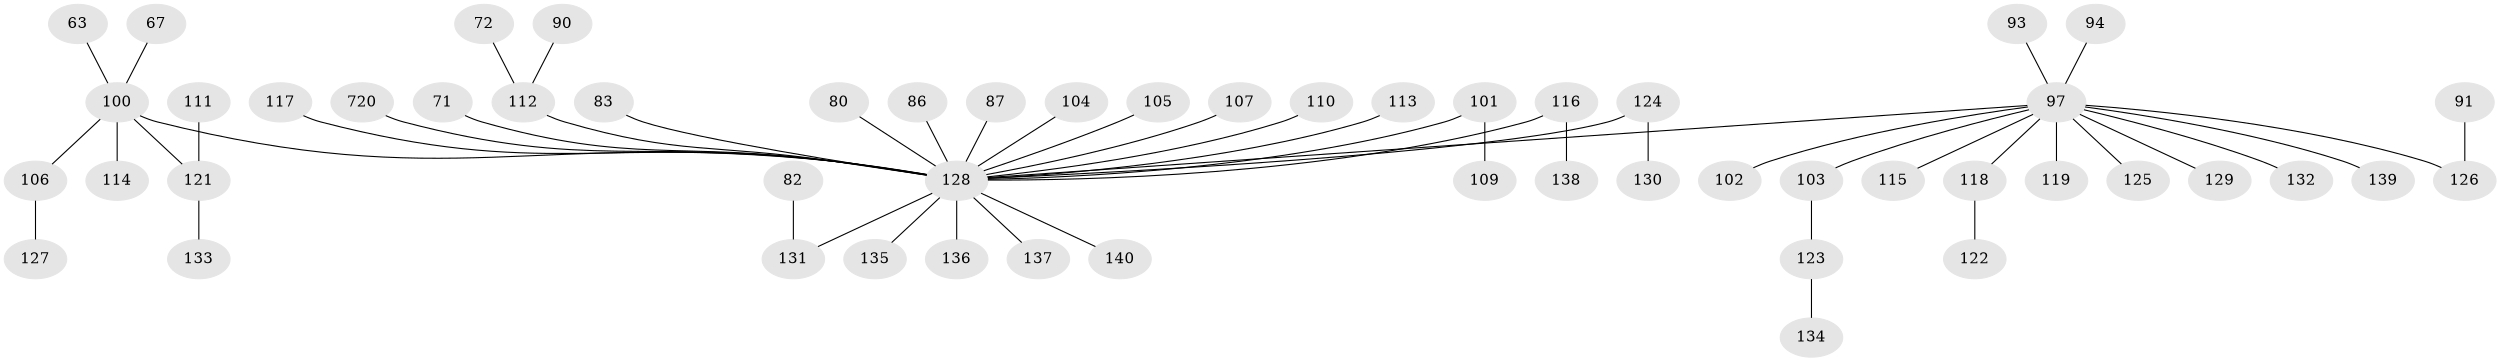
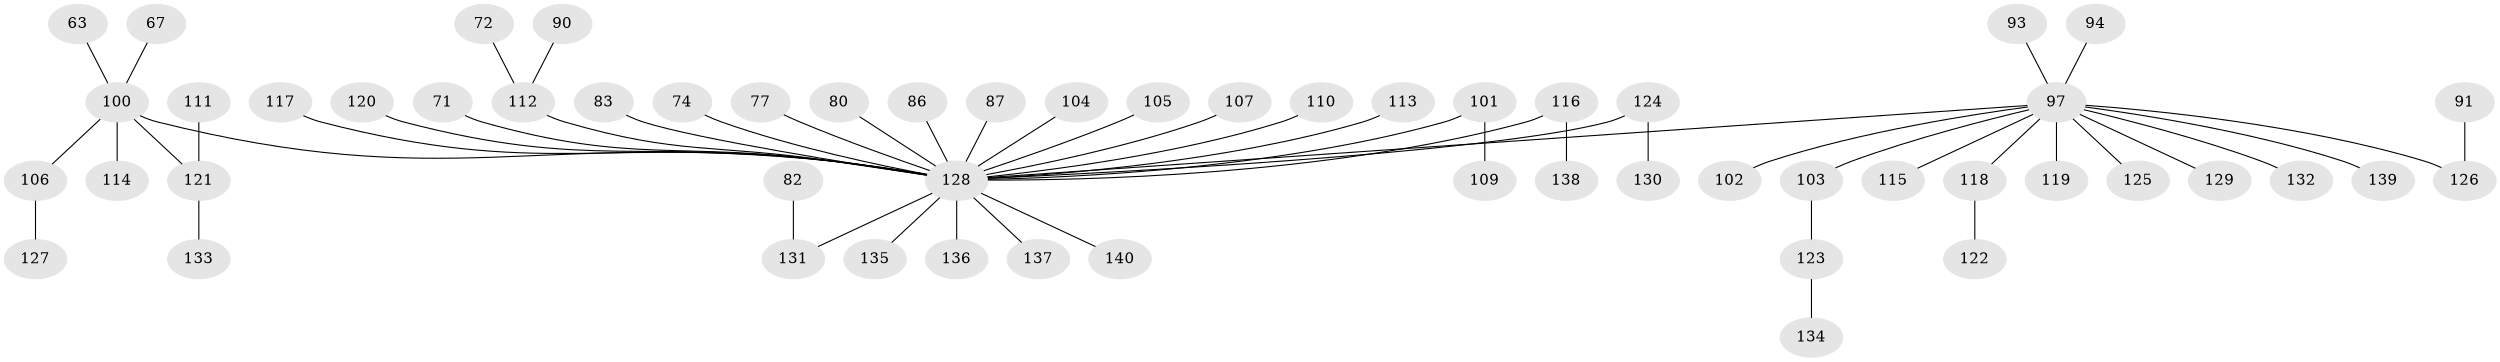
(362, 102) -> (362, 102)
none -> (682, 102)
none -> (761, 102)
